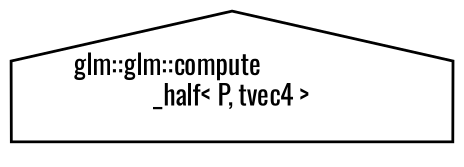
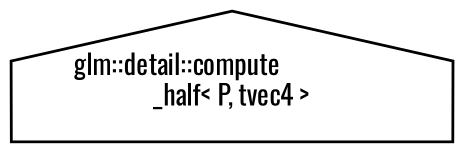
(232, 83) -> (232, 83)
